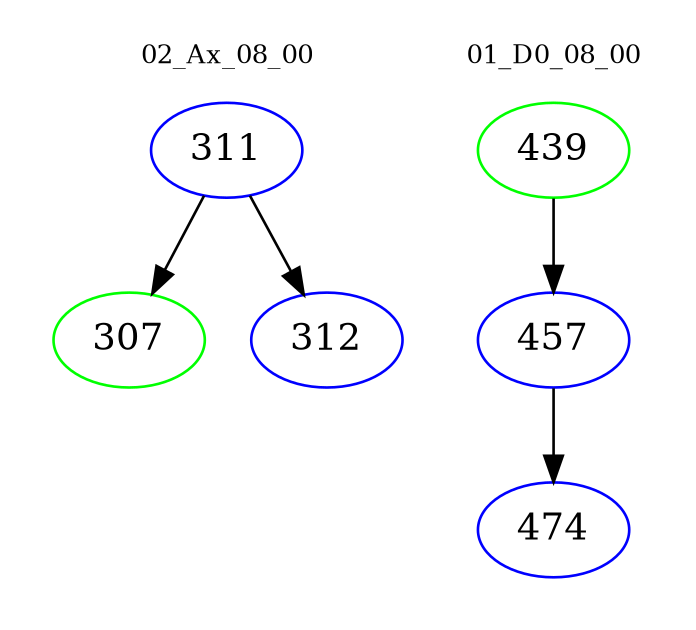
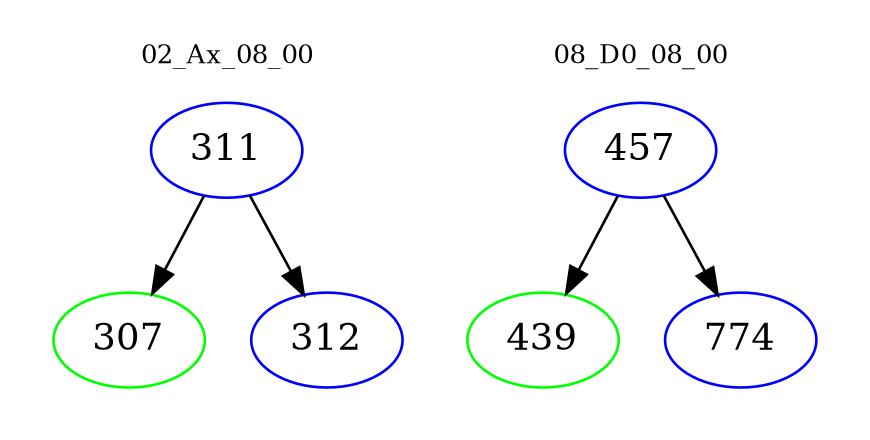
(555, 57) -> (642, 57)
(554, 232) -> (598, 233)
(554, 530) -> (741, 340)
